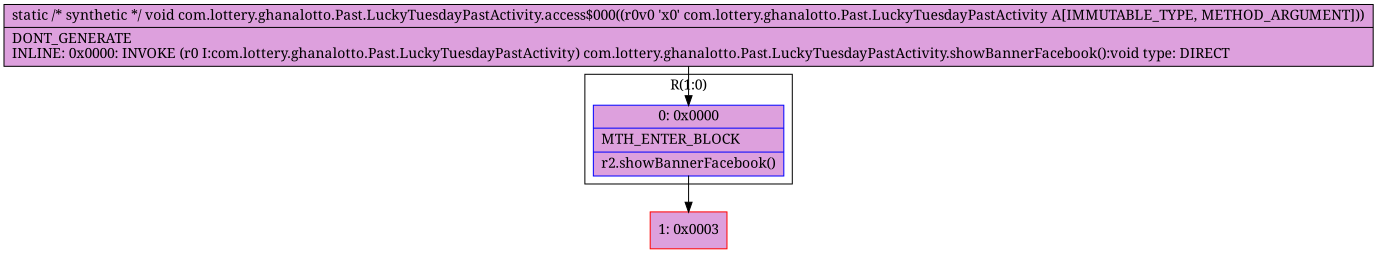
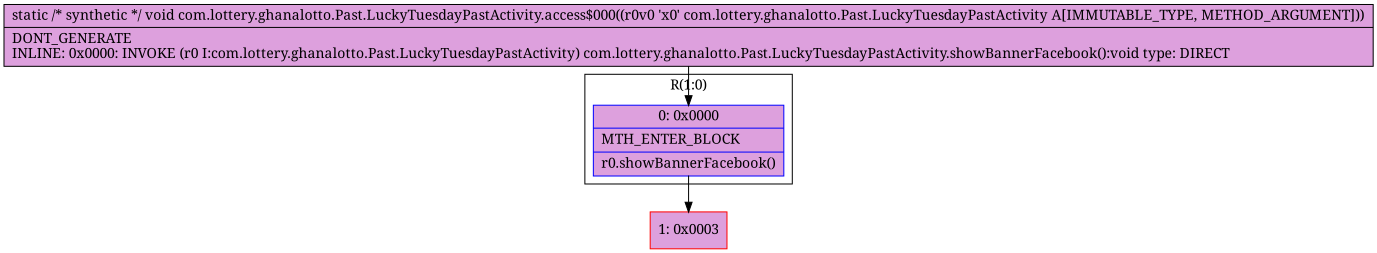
(689, 164) -> (689, 164)
